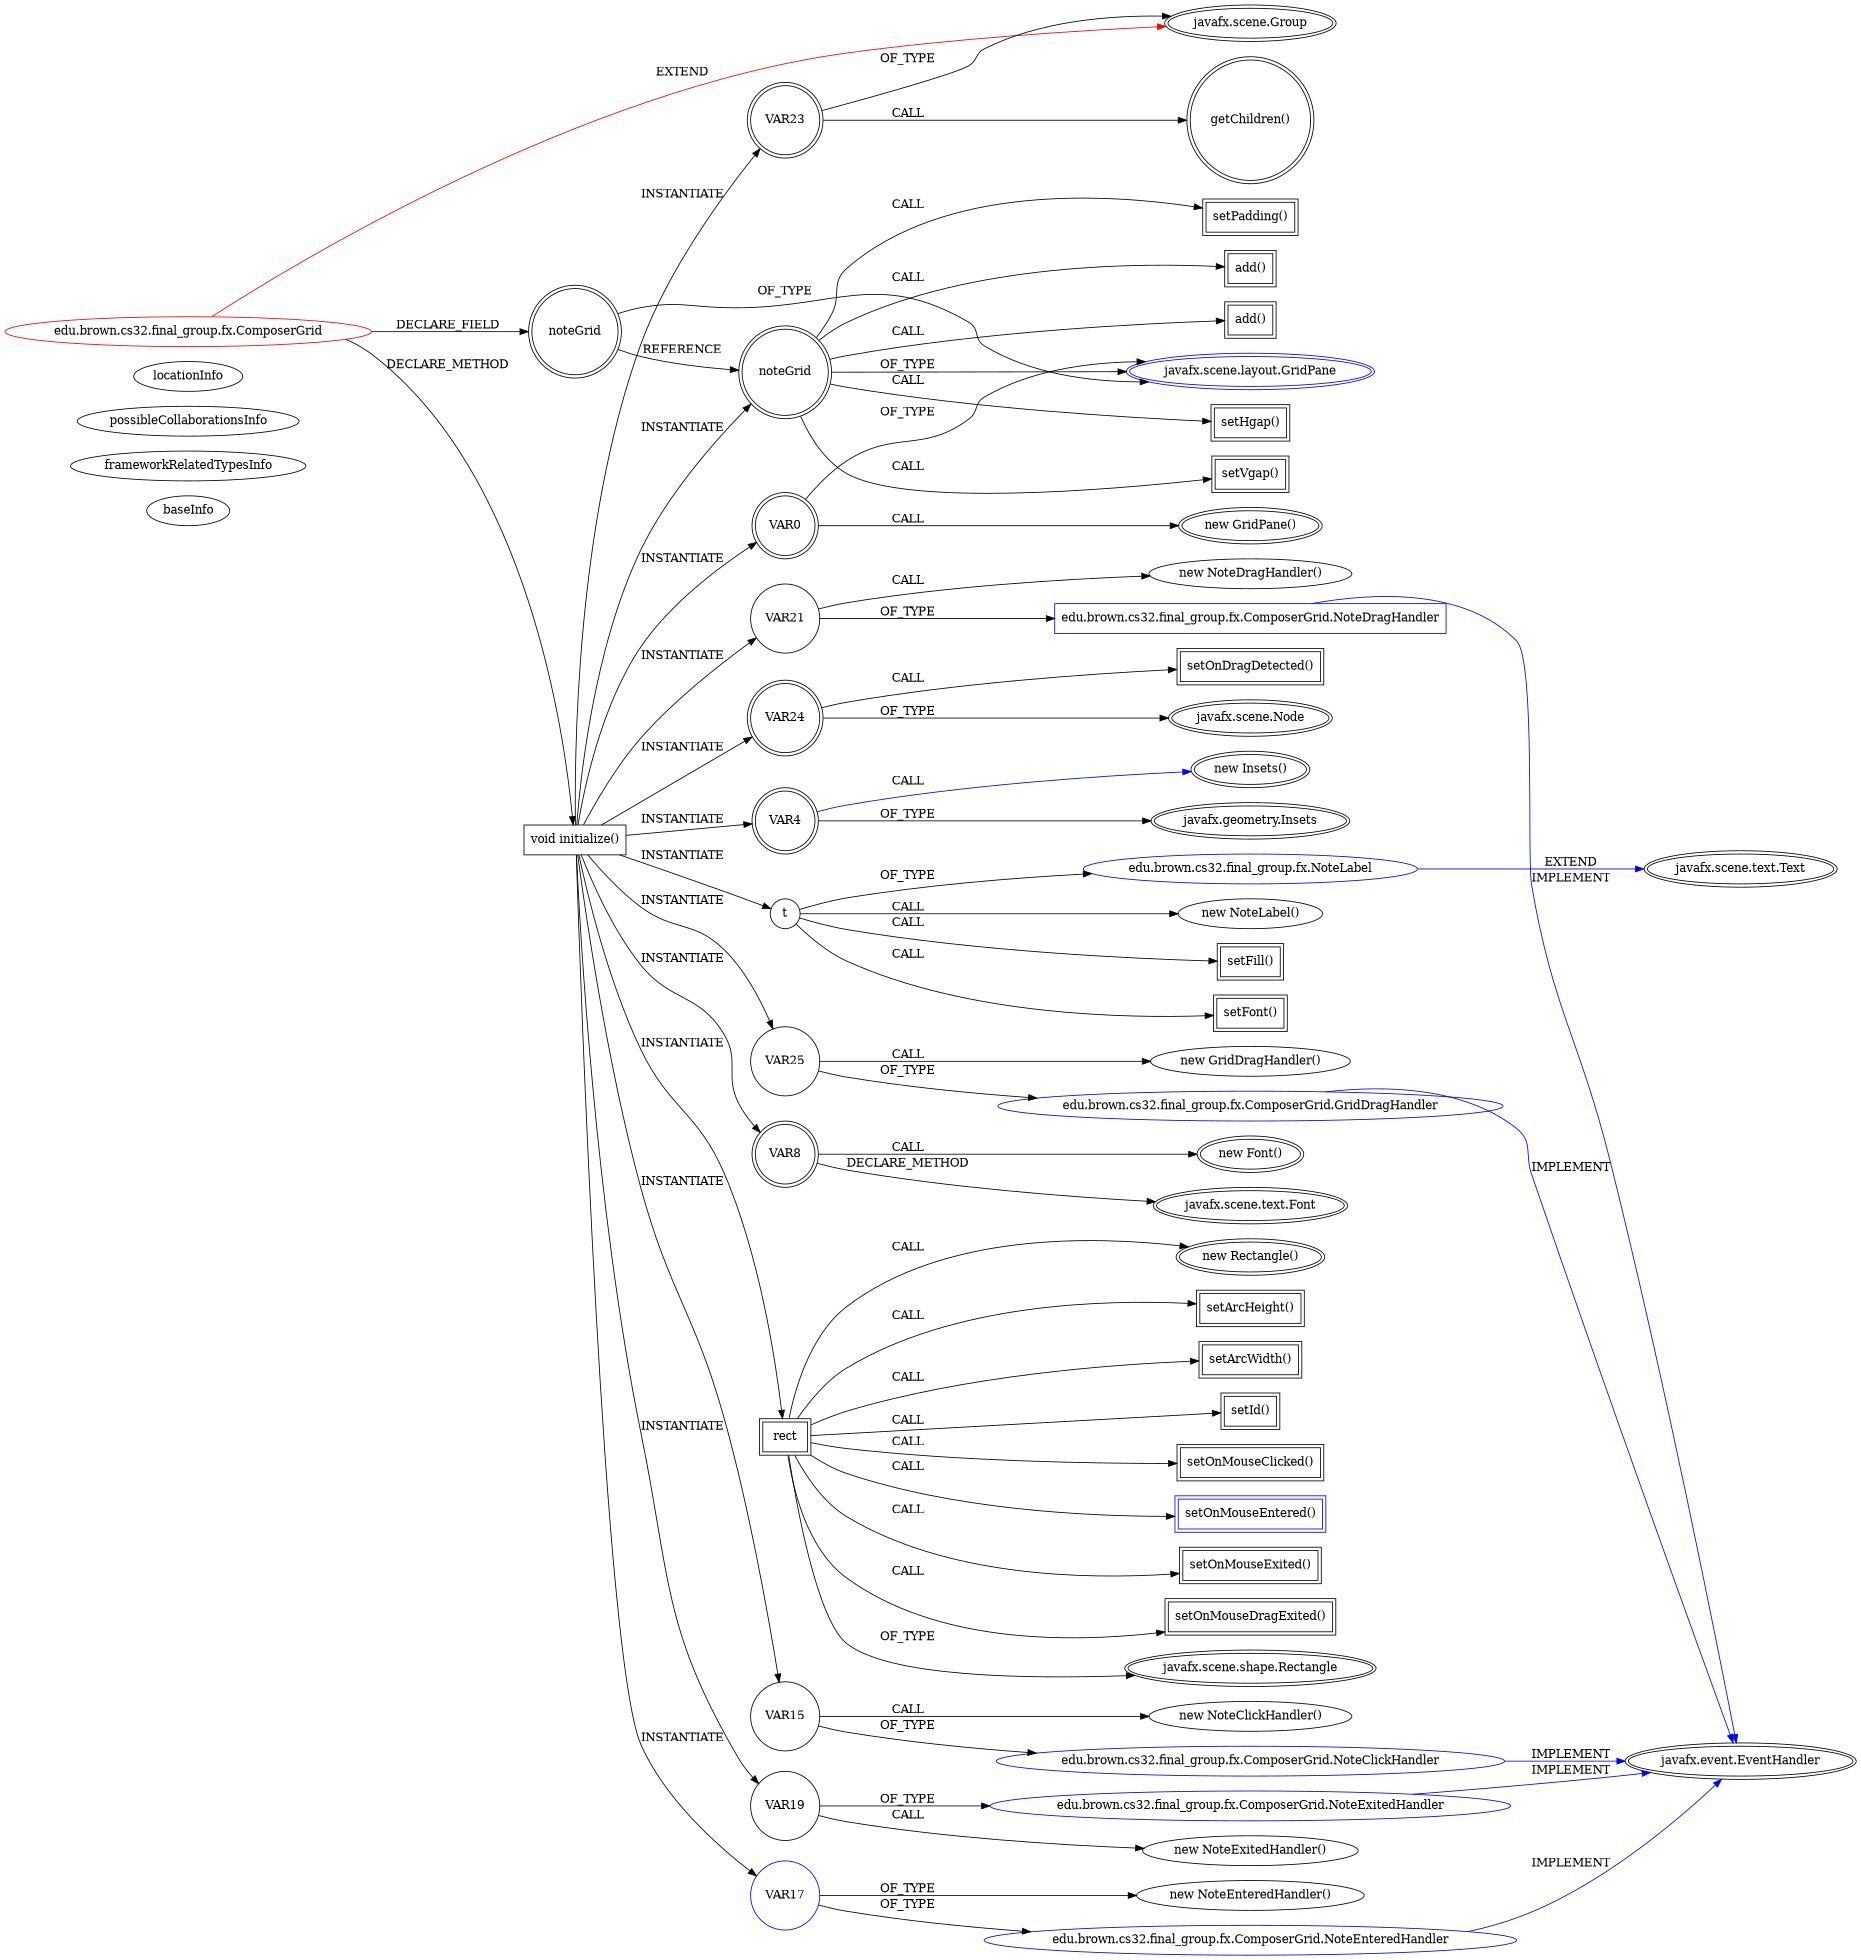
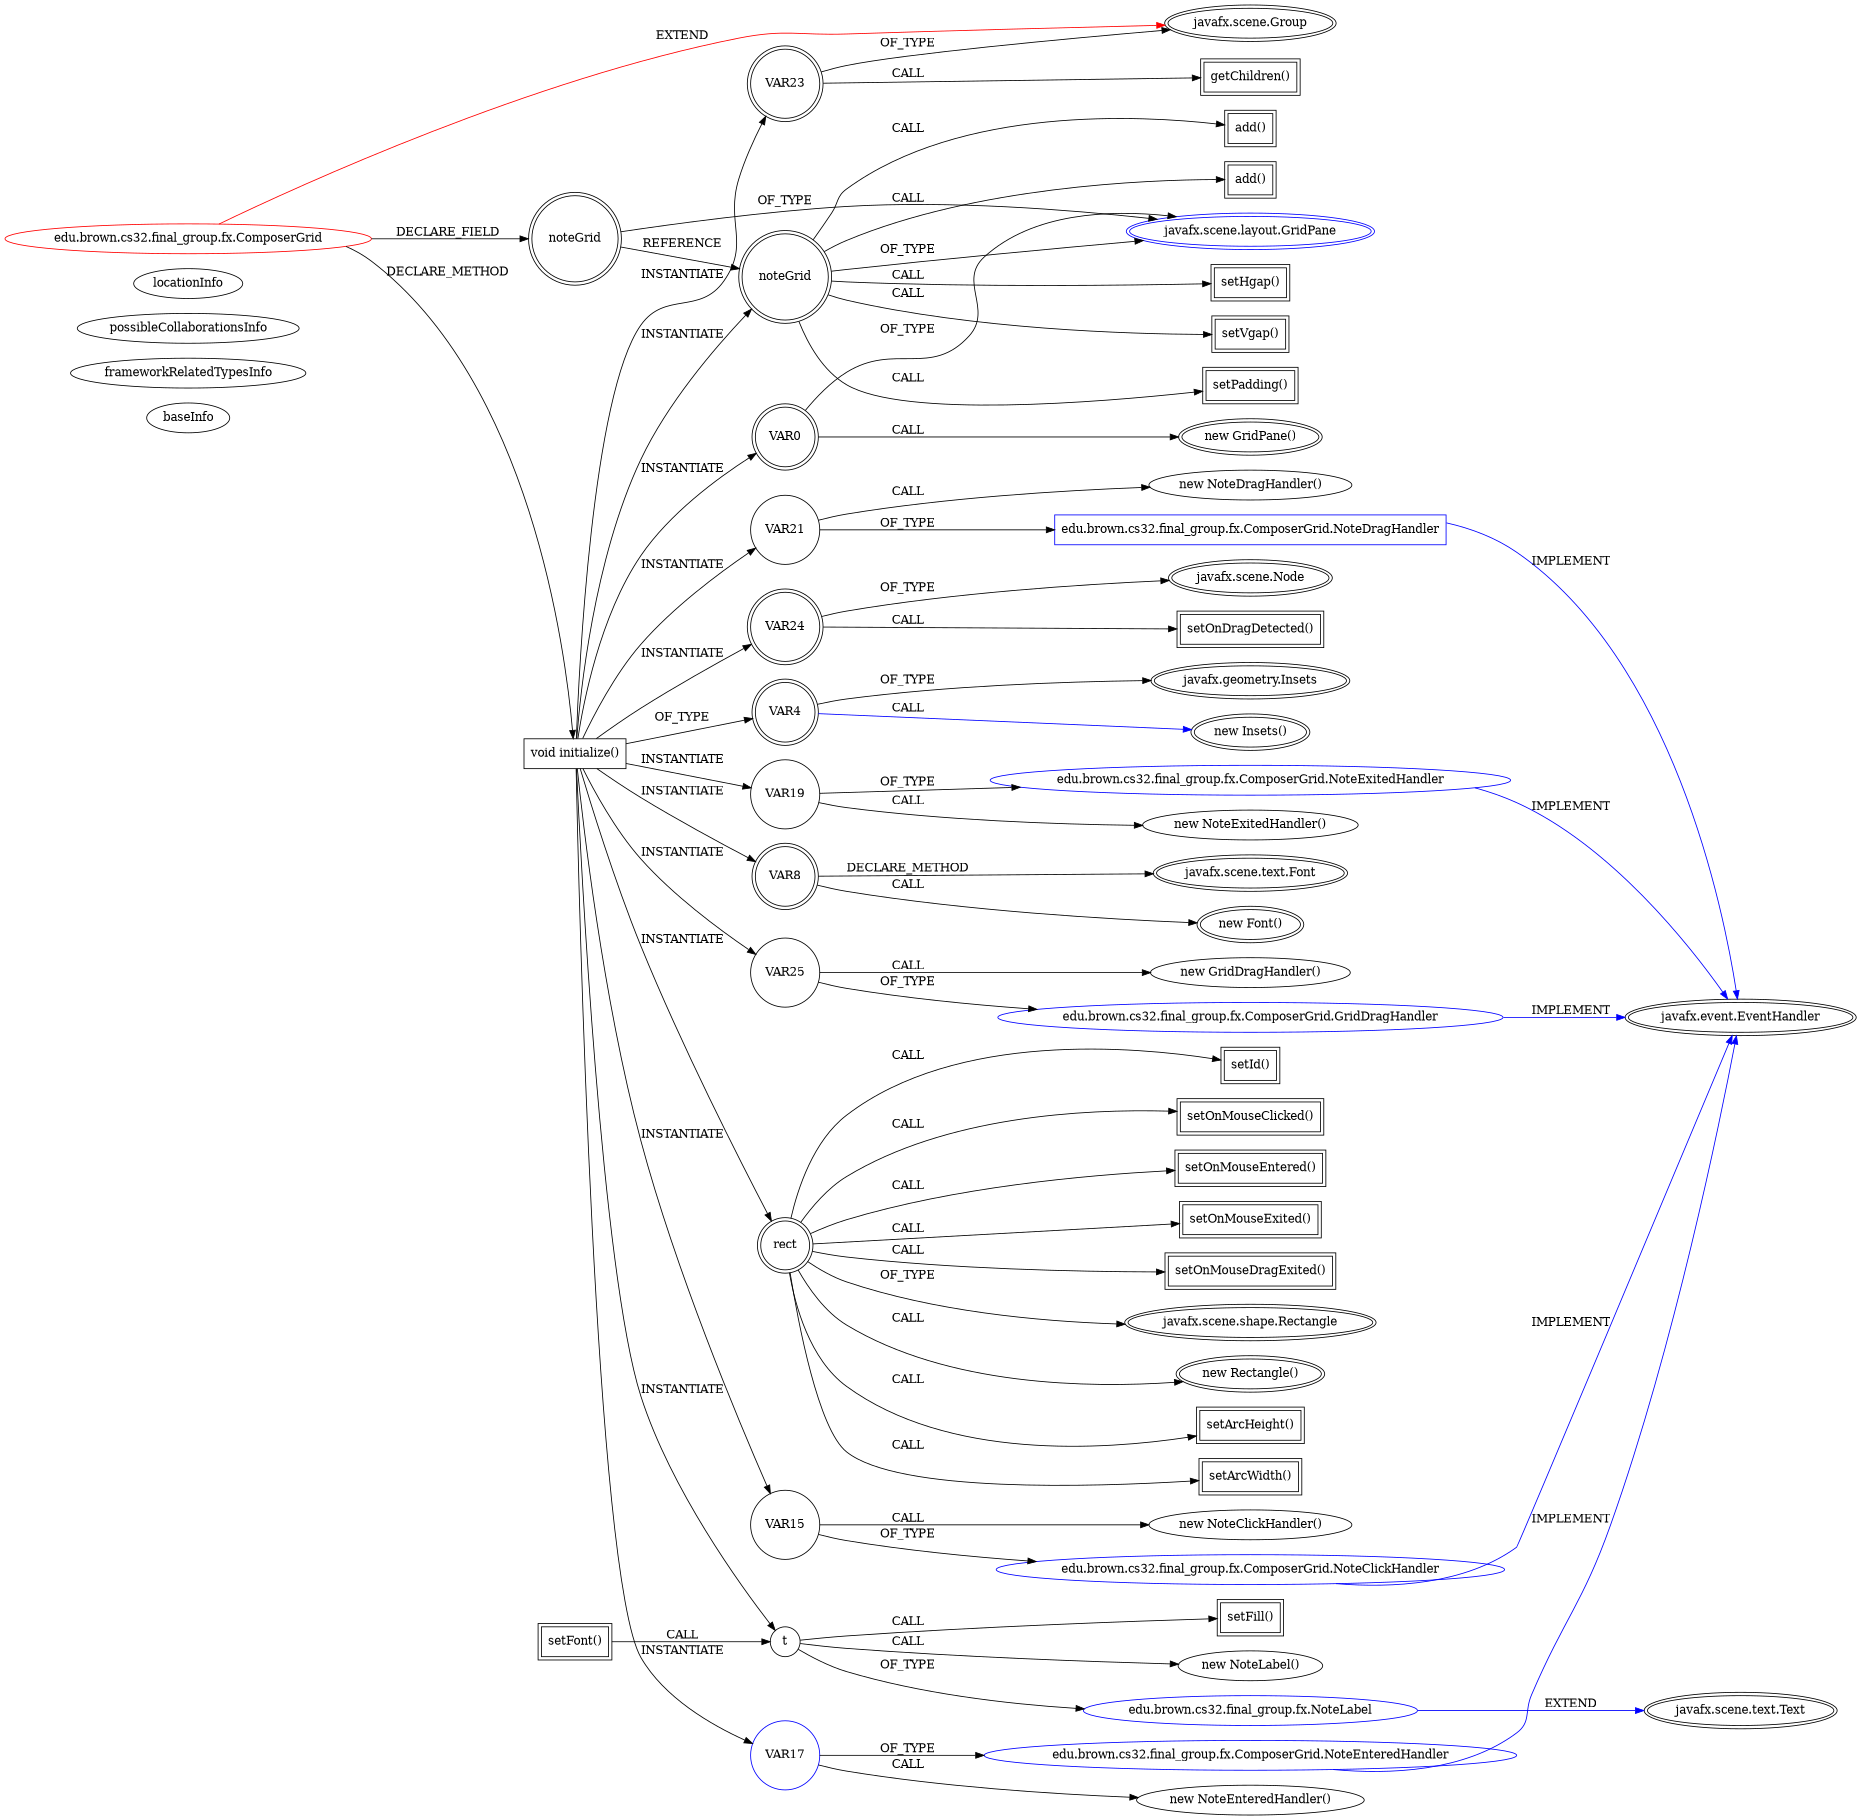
(1250, 120) -> (1250, 77)
(682, 820) -> (682, 718)
(992, 1003) -> (687, 1642)
(785, 1437) -> (785, 1245)
(1250, 1514) -> (1250, 1168)
(908, 1889) -> (908, 1765)
